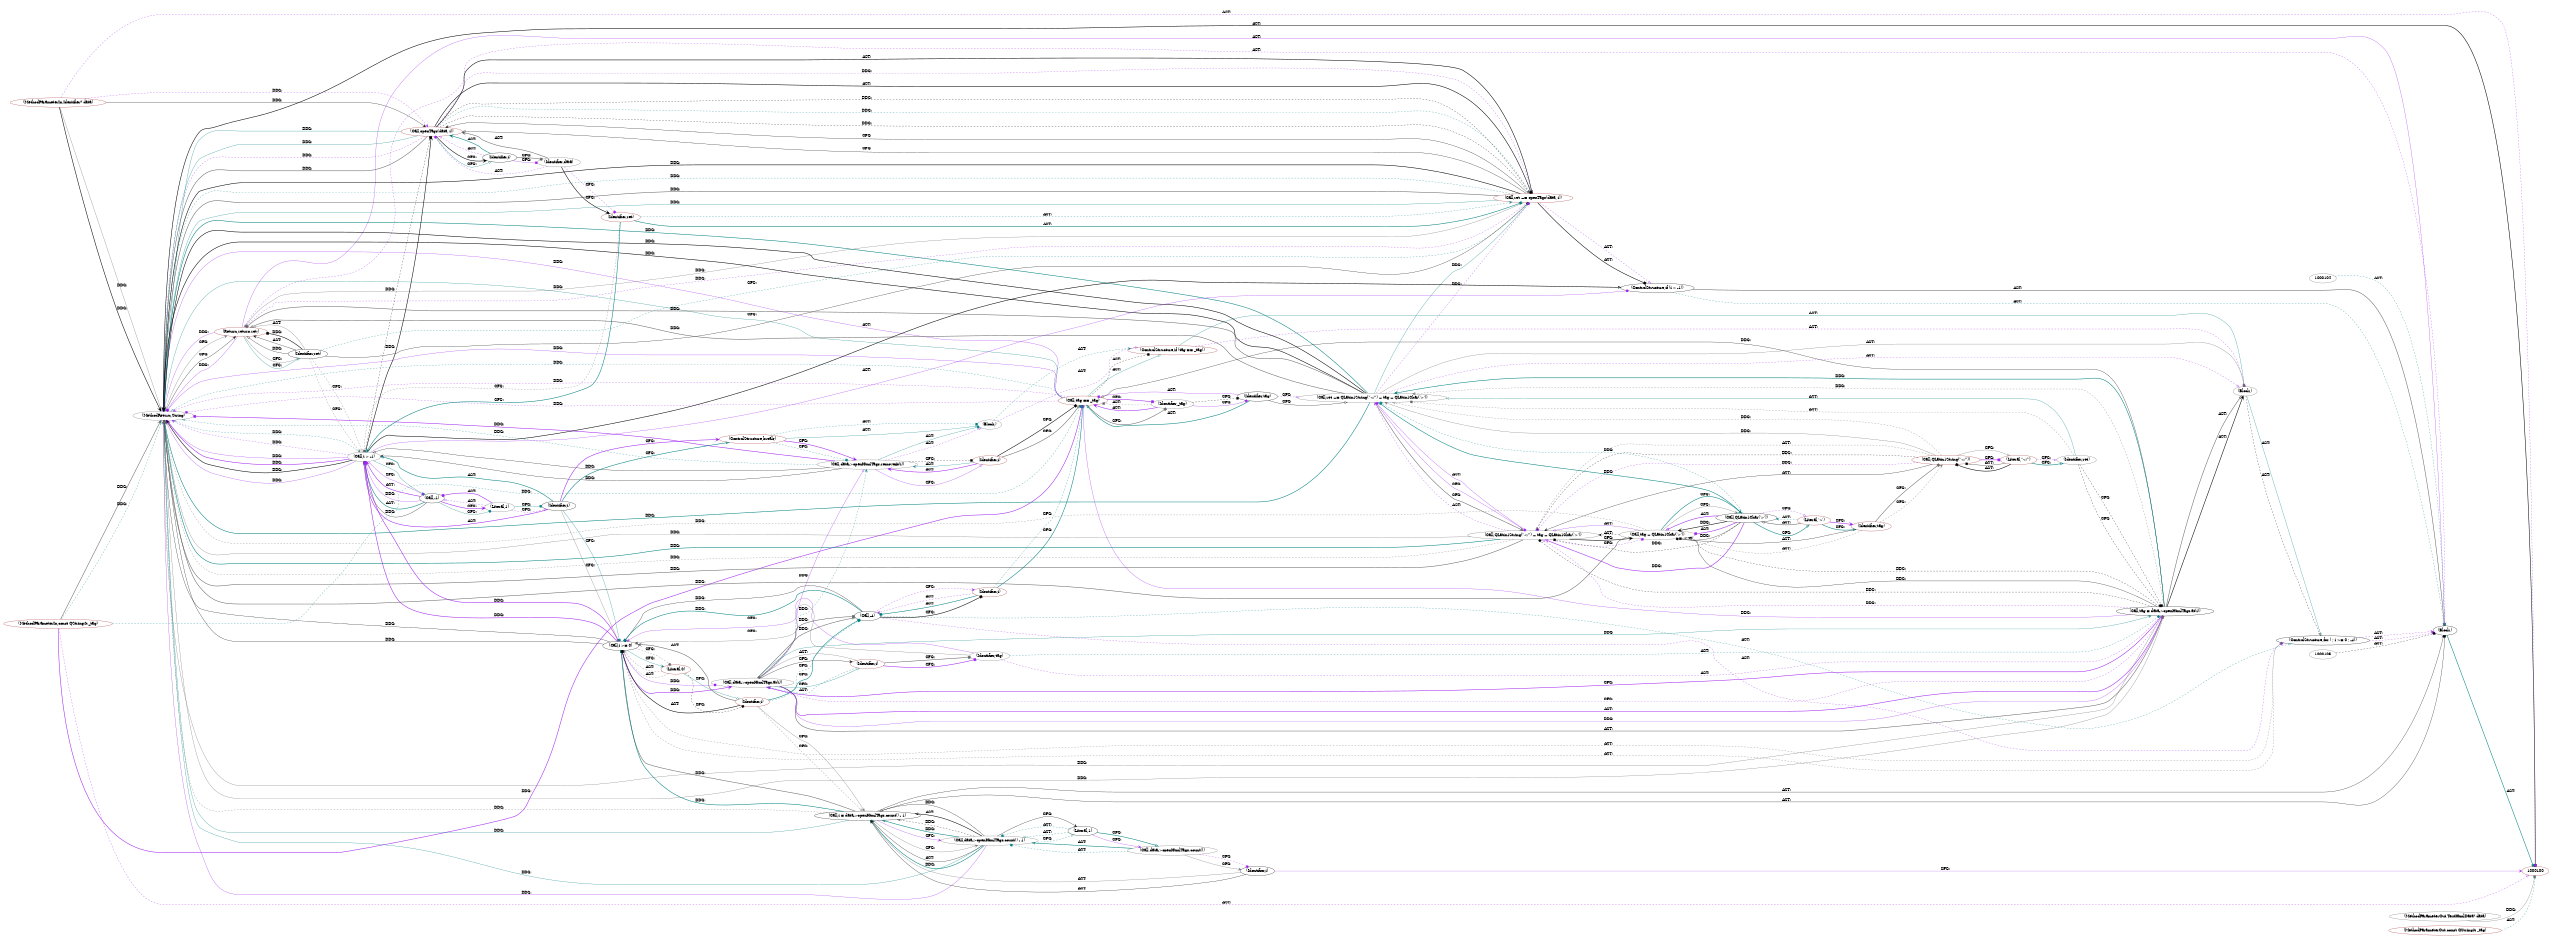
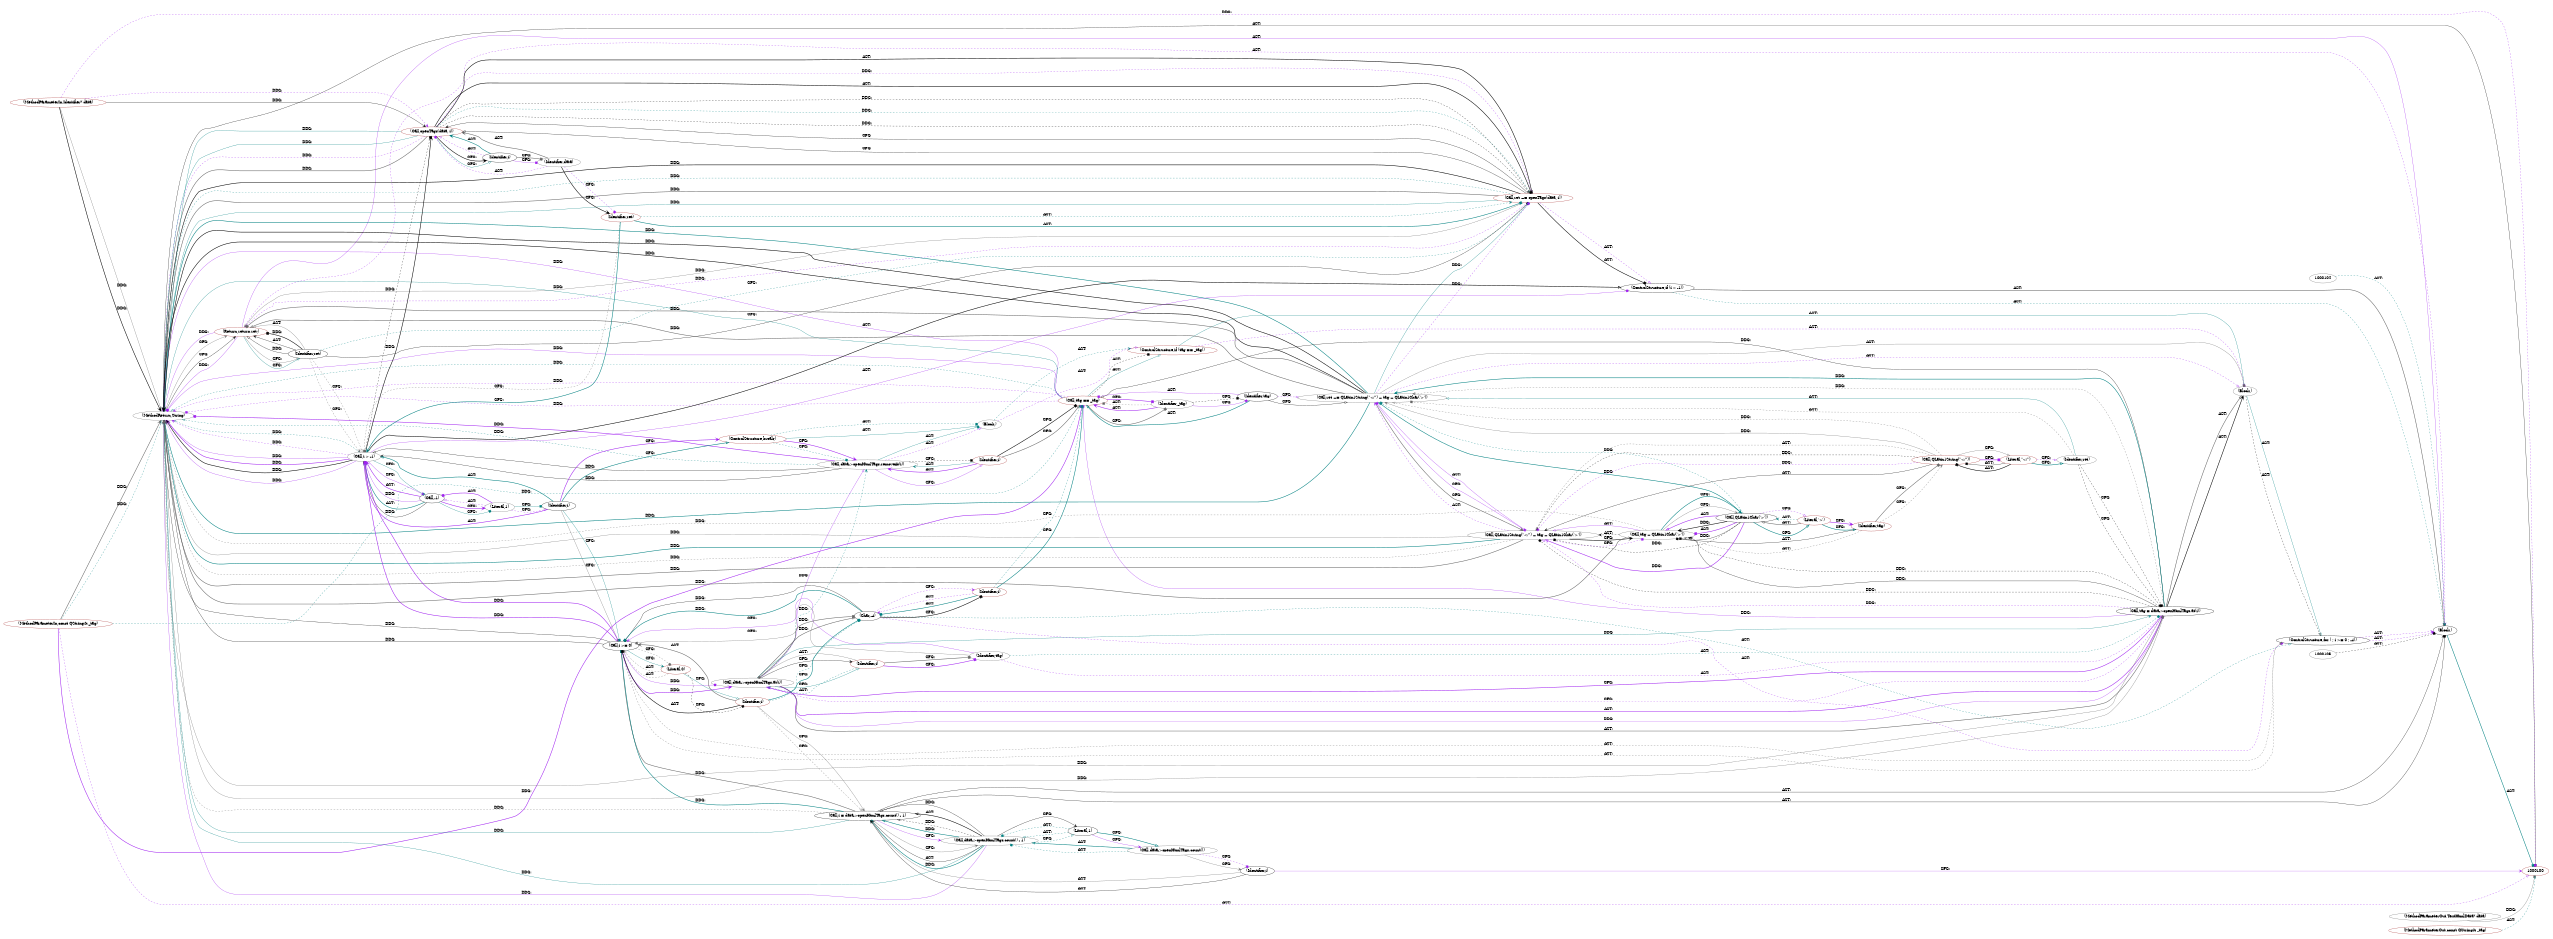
(1227, 13) -> (1227, 13)
(1598, 26) -> (1598, 26)
(867, 616) -> (867, 616)
